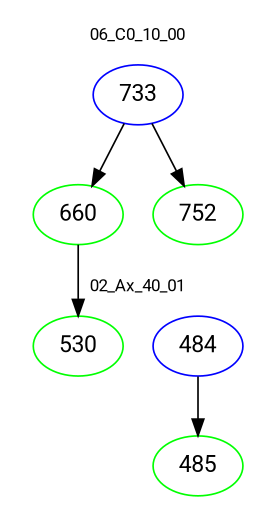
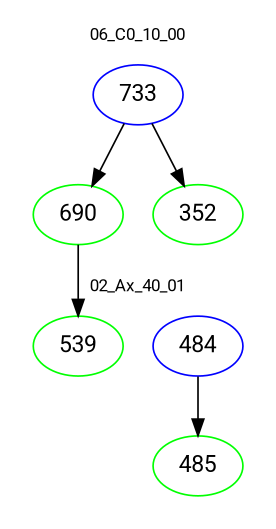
(78, 215) -> (78, 215)
(198, 215) -> (198, 215)
(78, 346) -> (78, 346)
